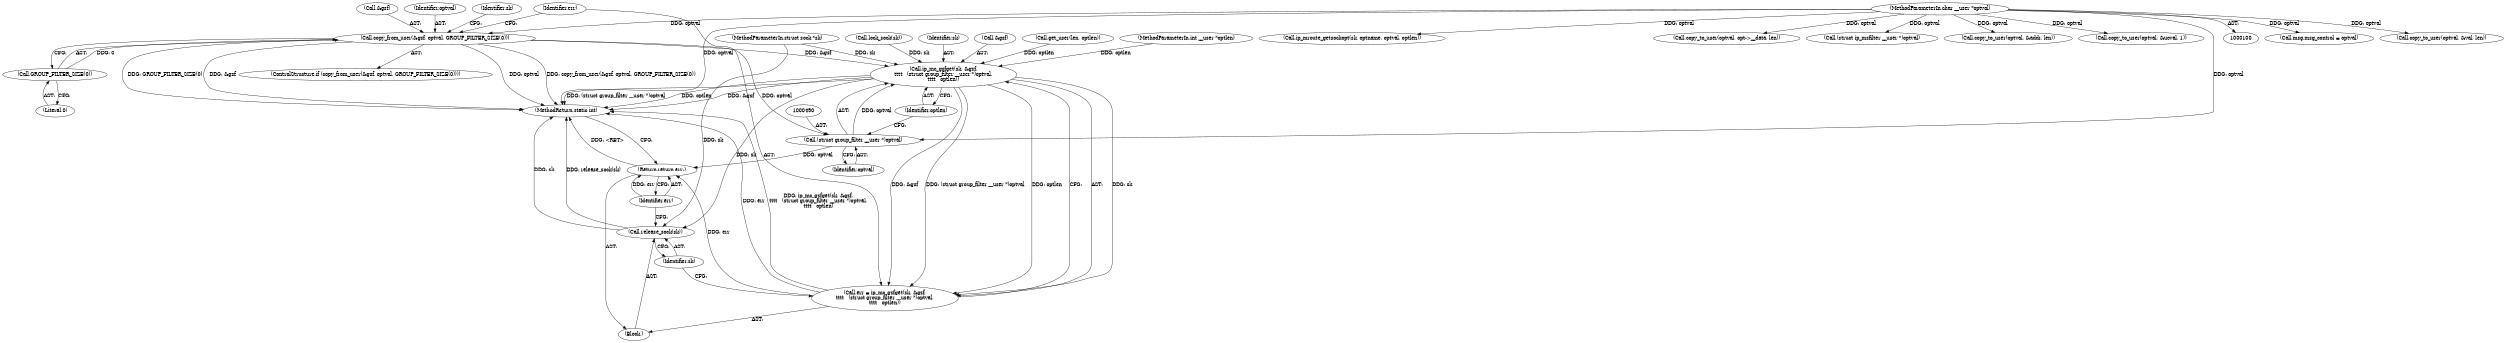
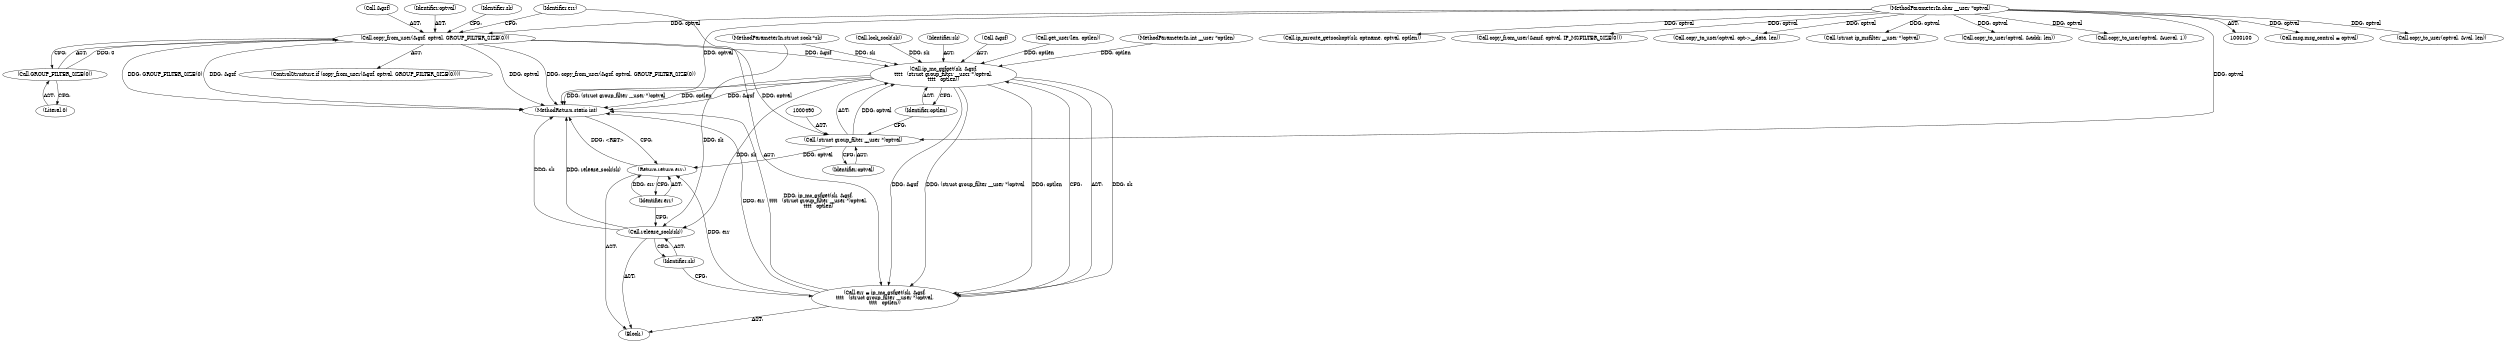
none -> (1549, 38)
(644, 285) -> (623, 279)
